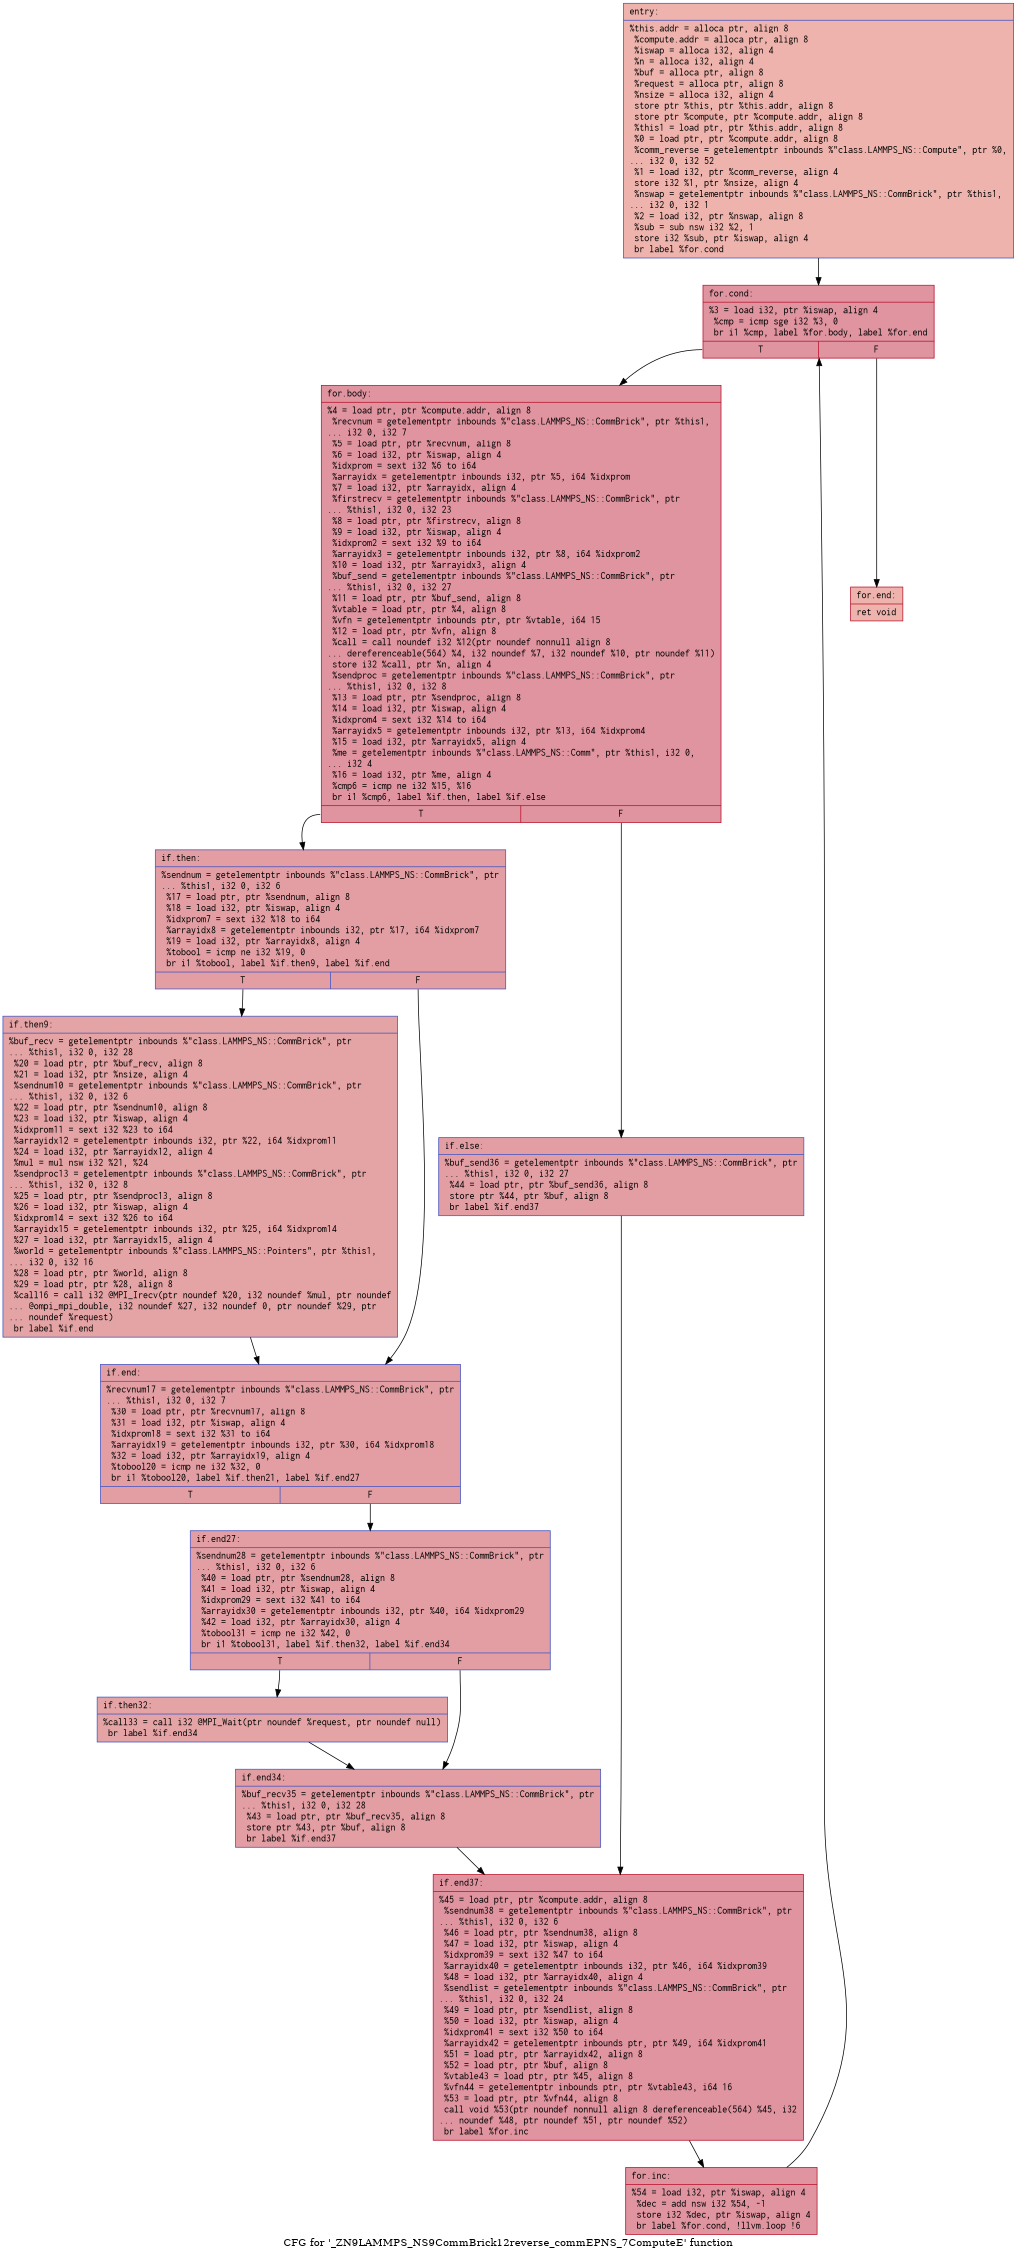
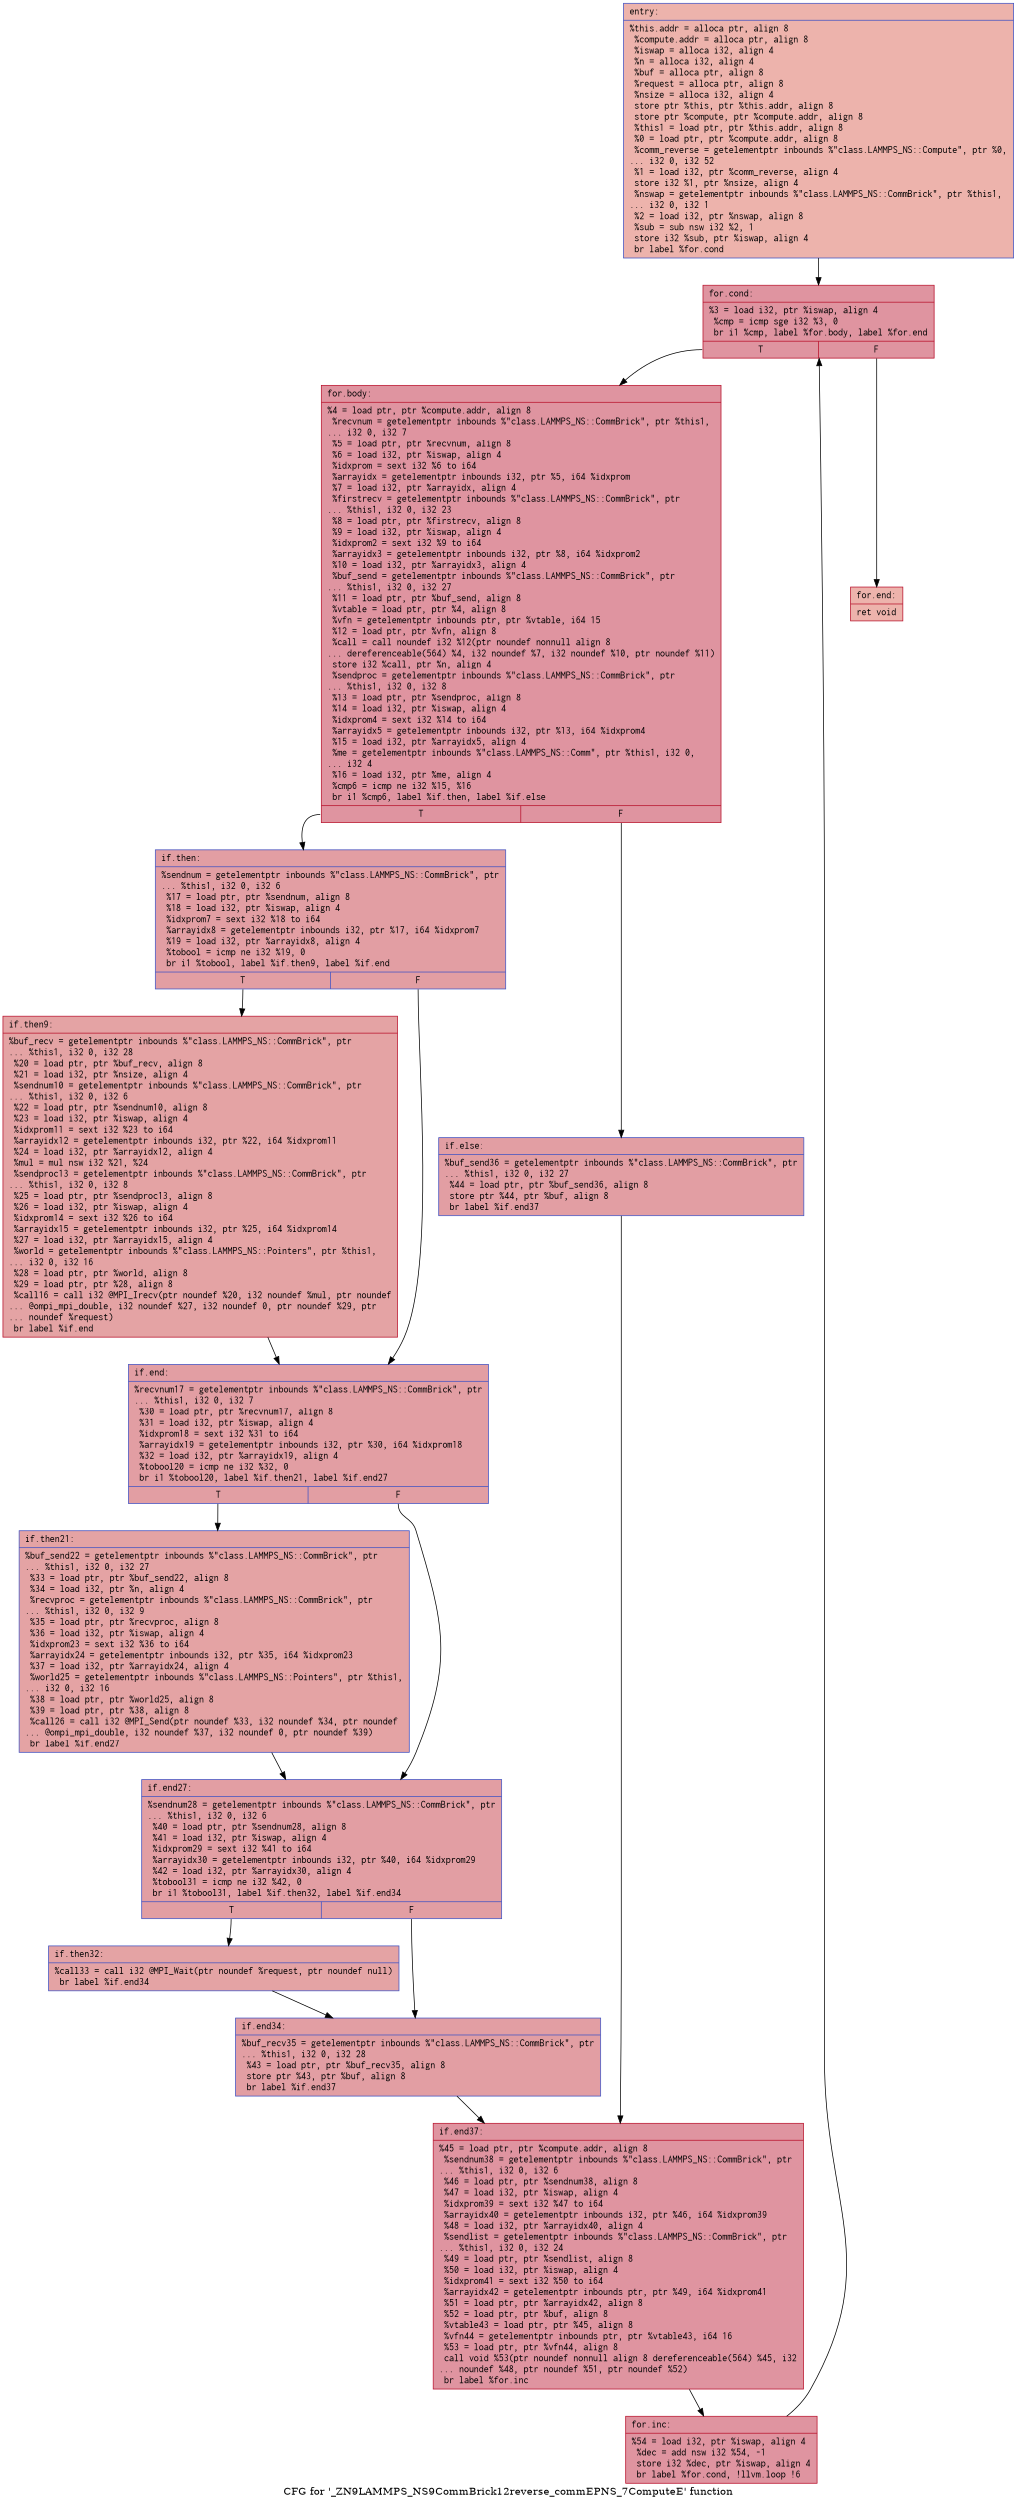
(200, 1177) -> (200, 1177)
none -> (214, 1642)
